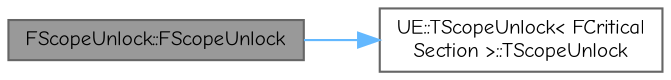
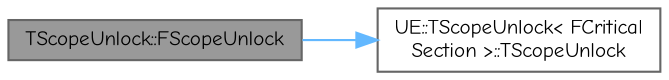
(156, 40) -> (155, 40)
